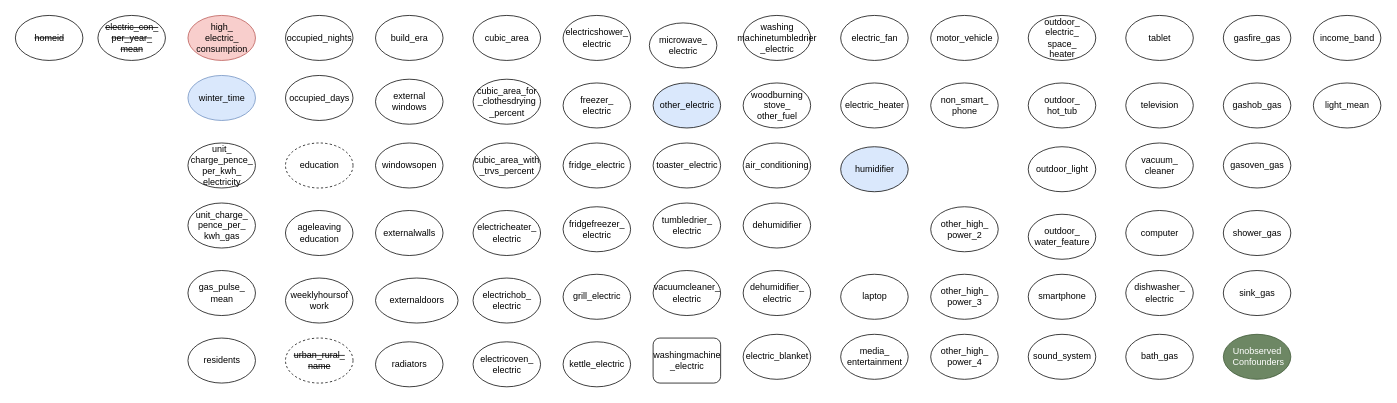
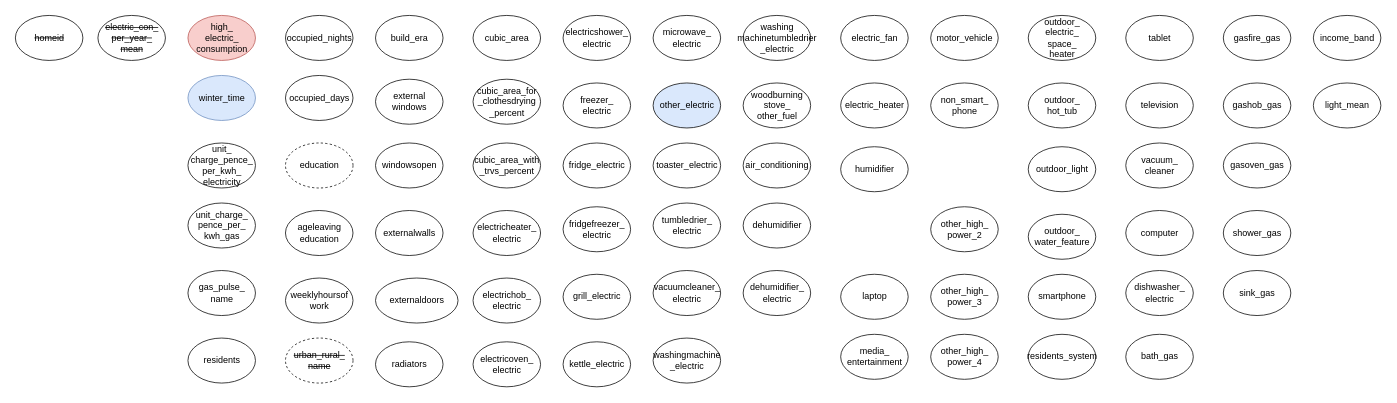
(683, 45) -> (687, 38)
(874, 169) -> (874, 169)
(222, 293) -> (222, 293)
(777, 357) -> none
(1062, 357) -> (1062, 357)
(1257, 357) -> none
(687, 360) -> (687, 360)
